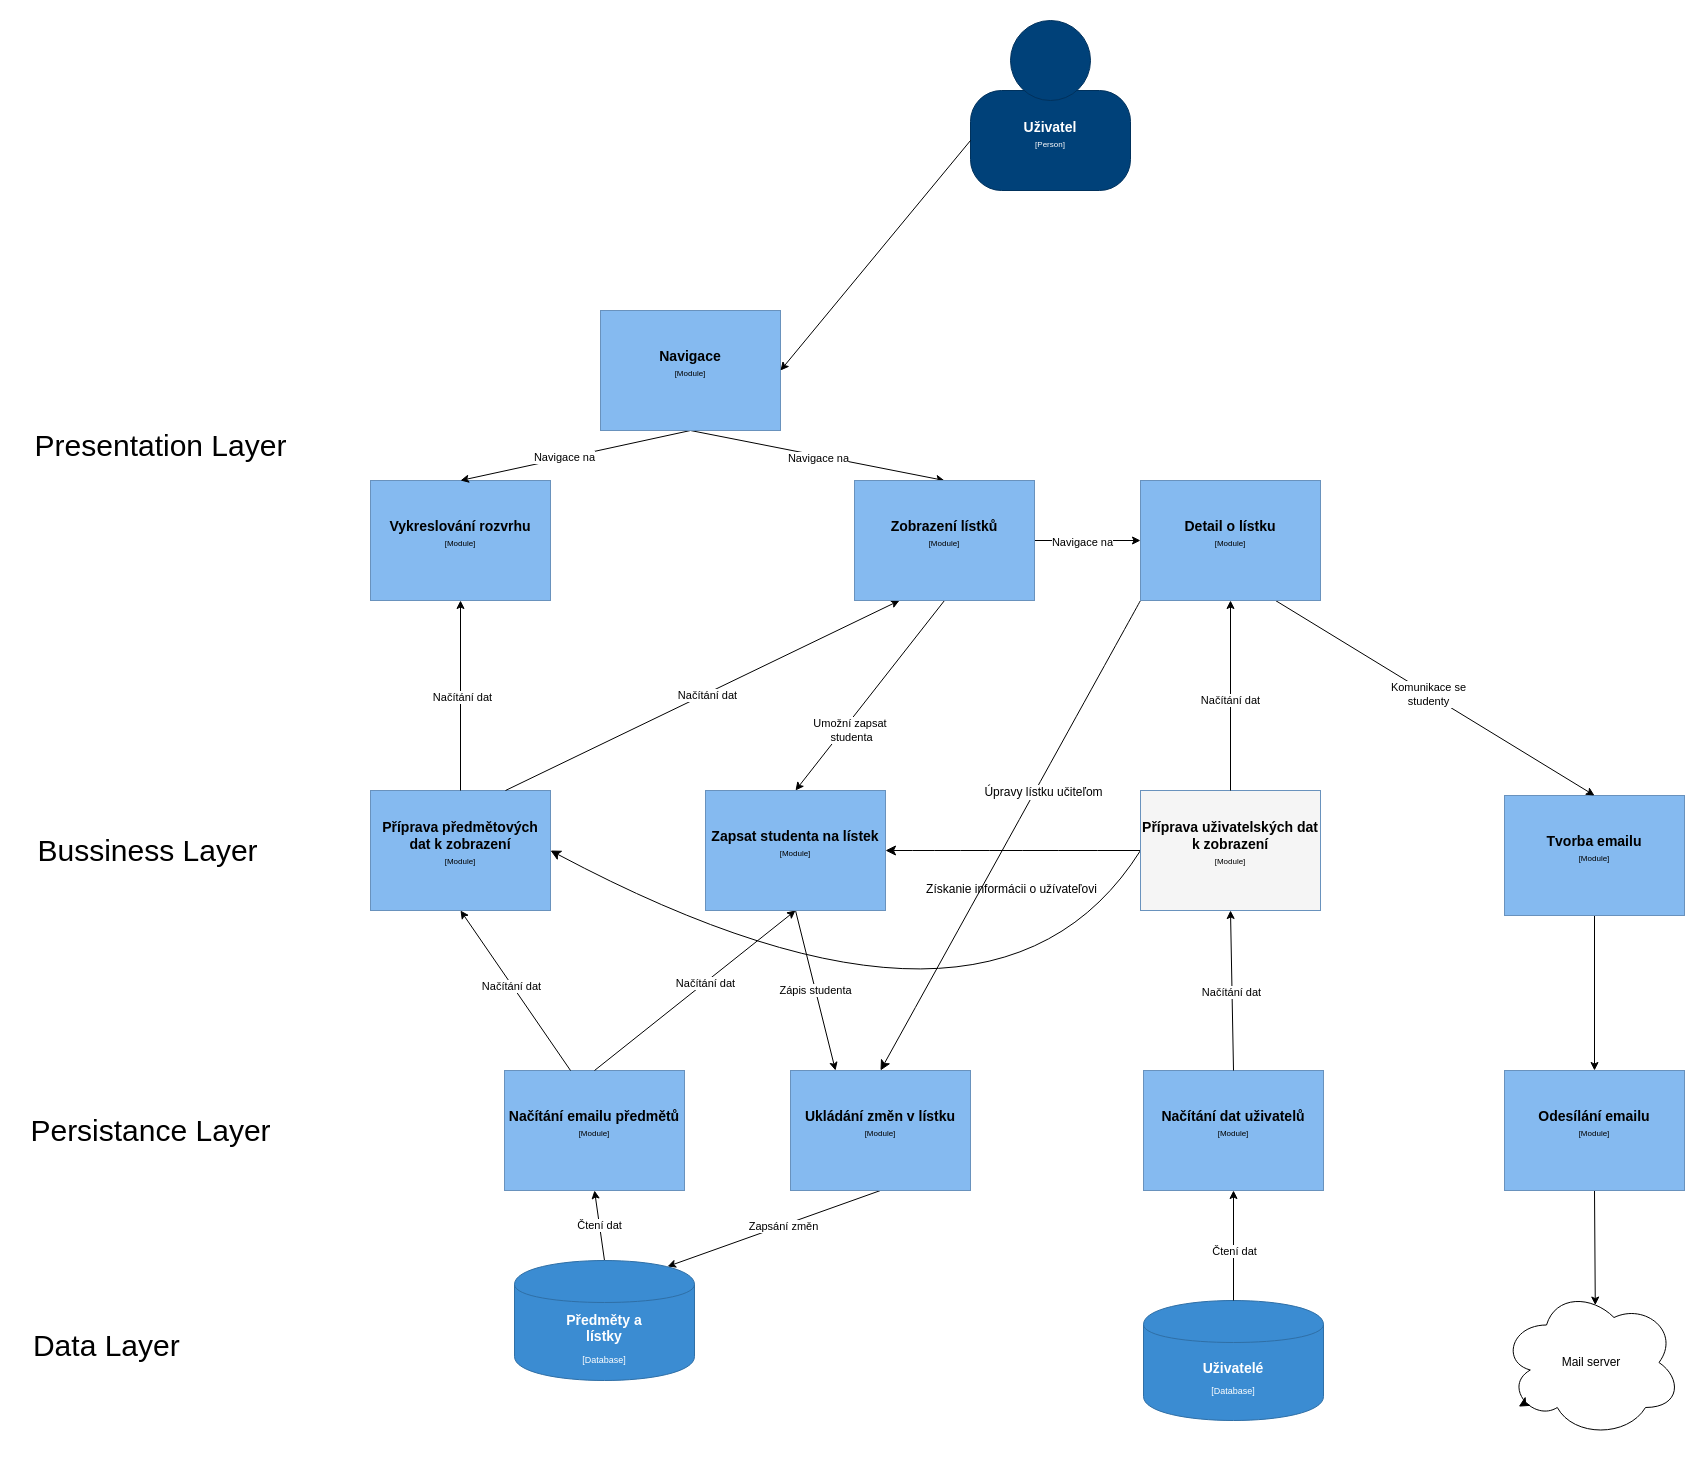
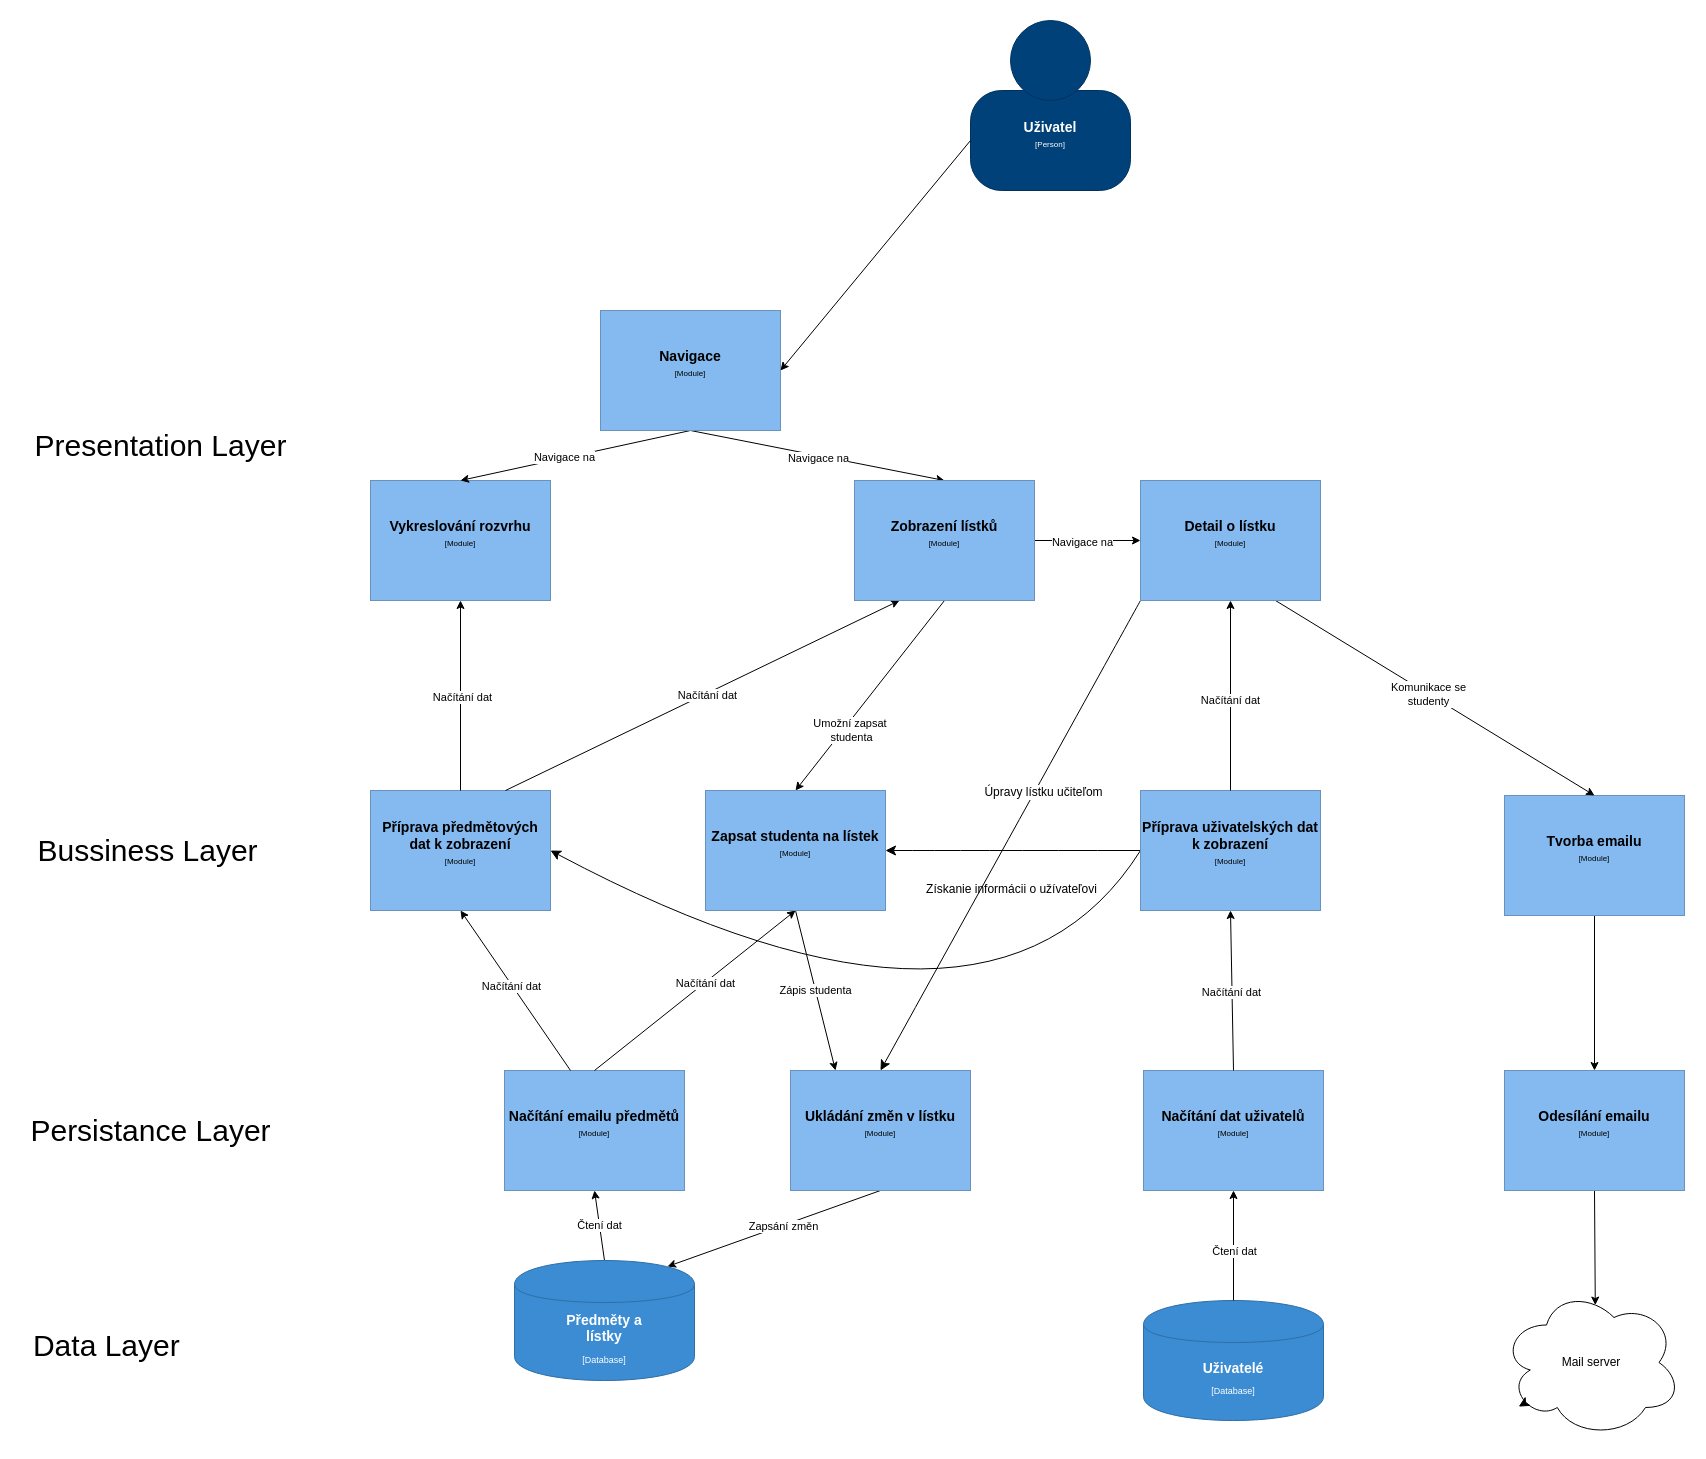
(1231, 851) -> (1231, 851)
